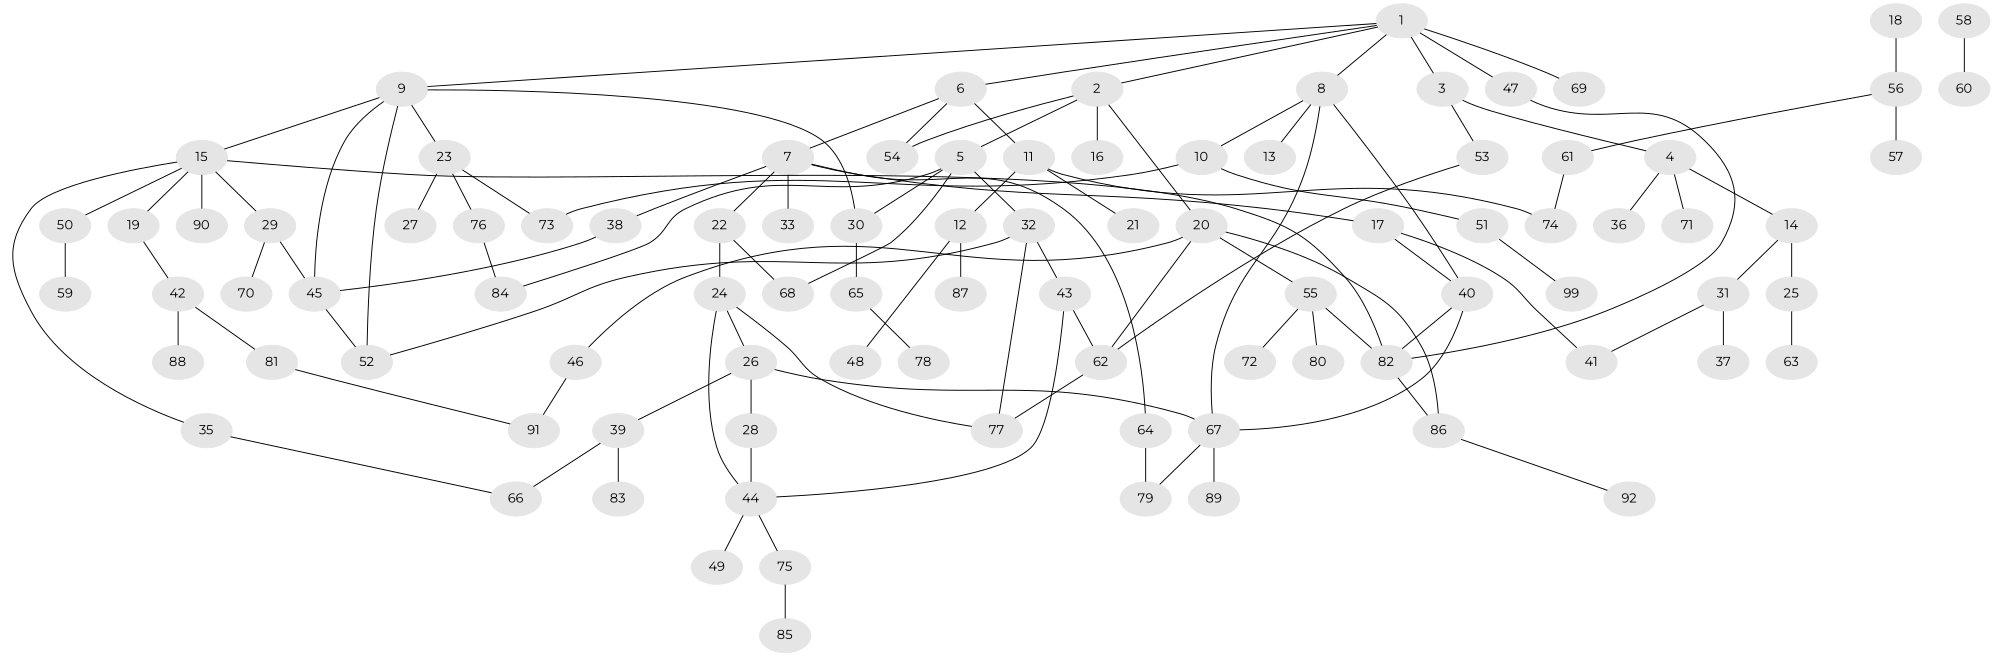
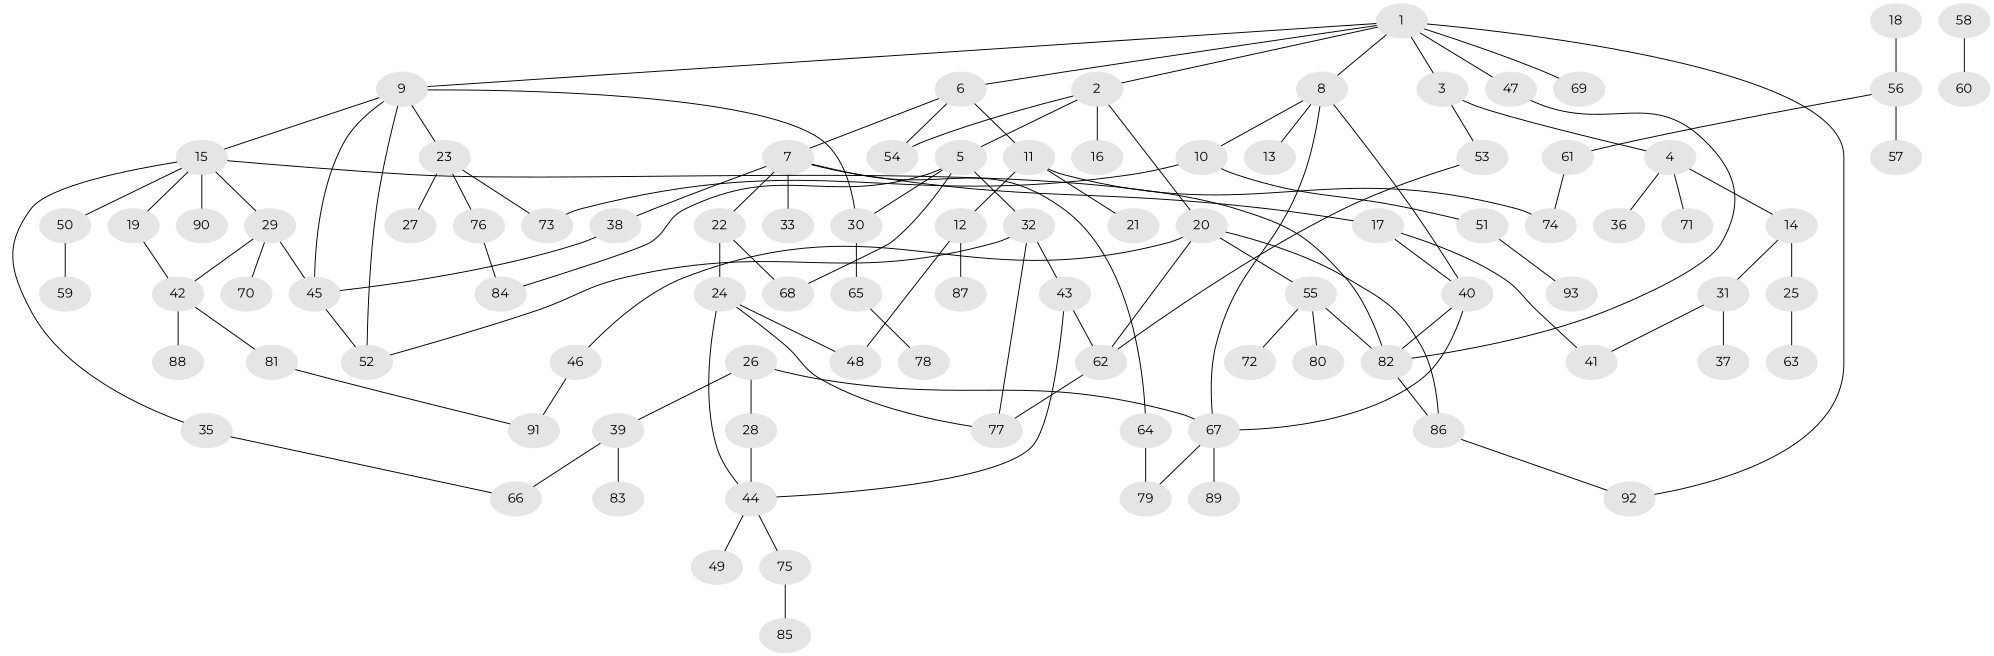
none -> (1844, 157)
none -> (224, 260)
(1572, 294) -> (1572, 294)
(735, 328) -> (788, 328)
